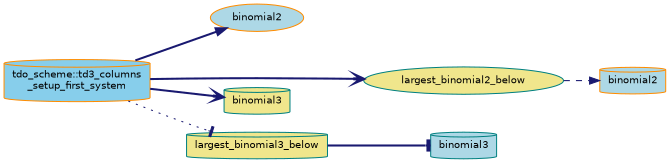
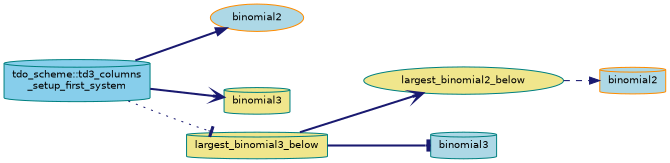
(252, 78) -> (357, 114)
(77, 81) -> (77, 81)
